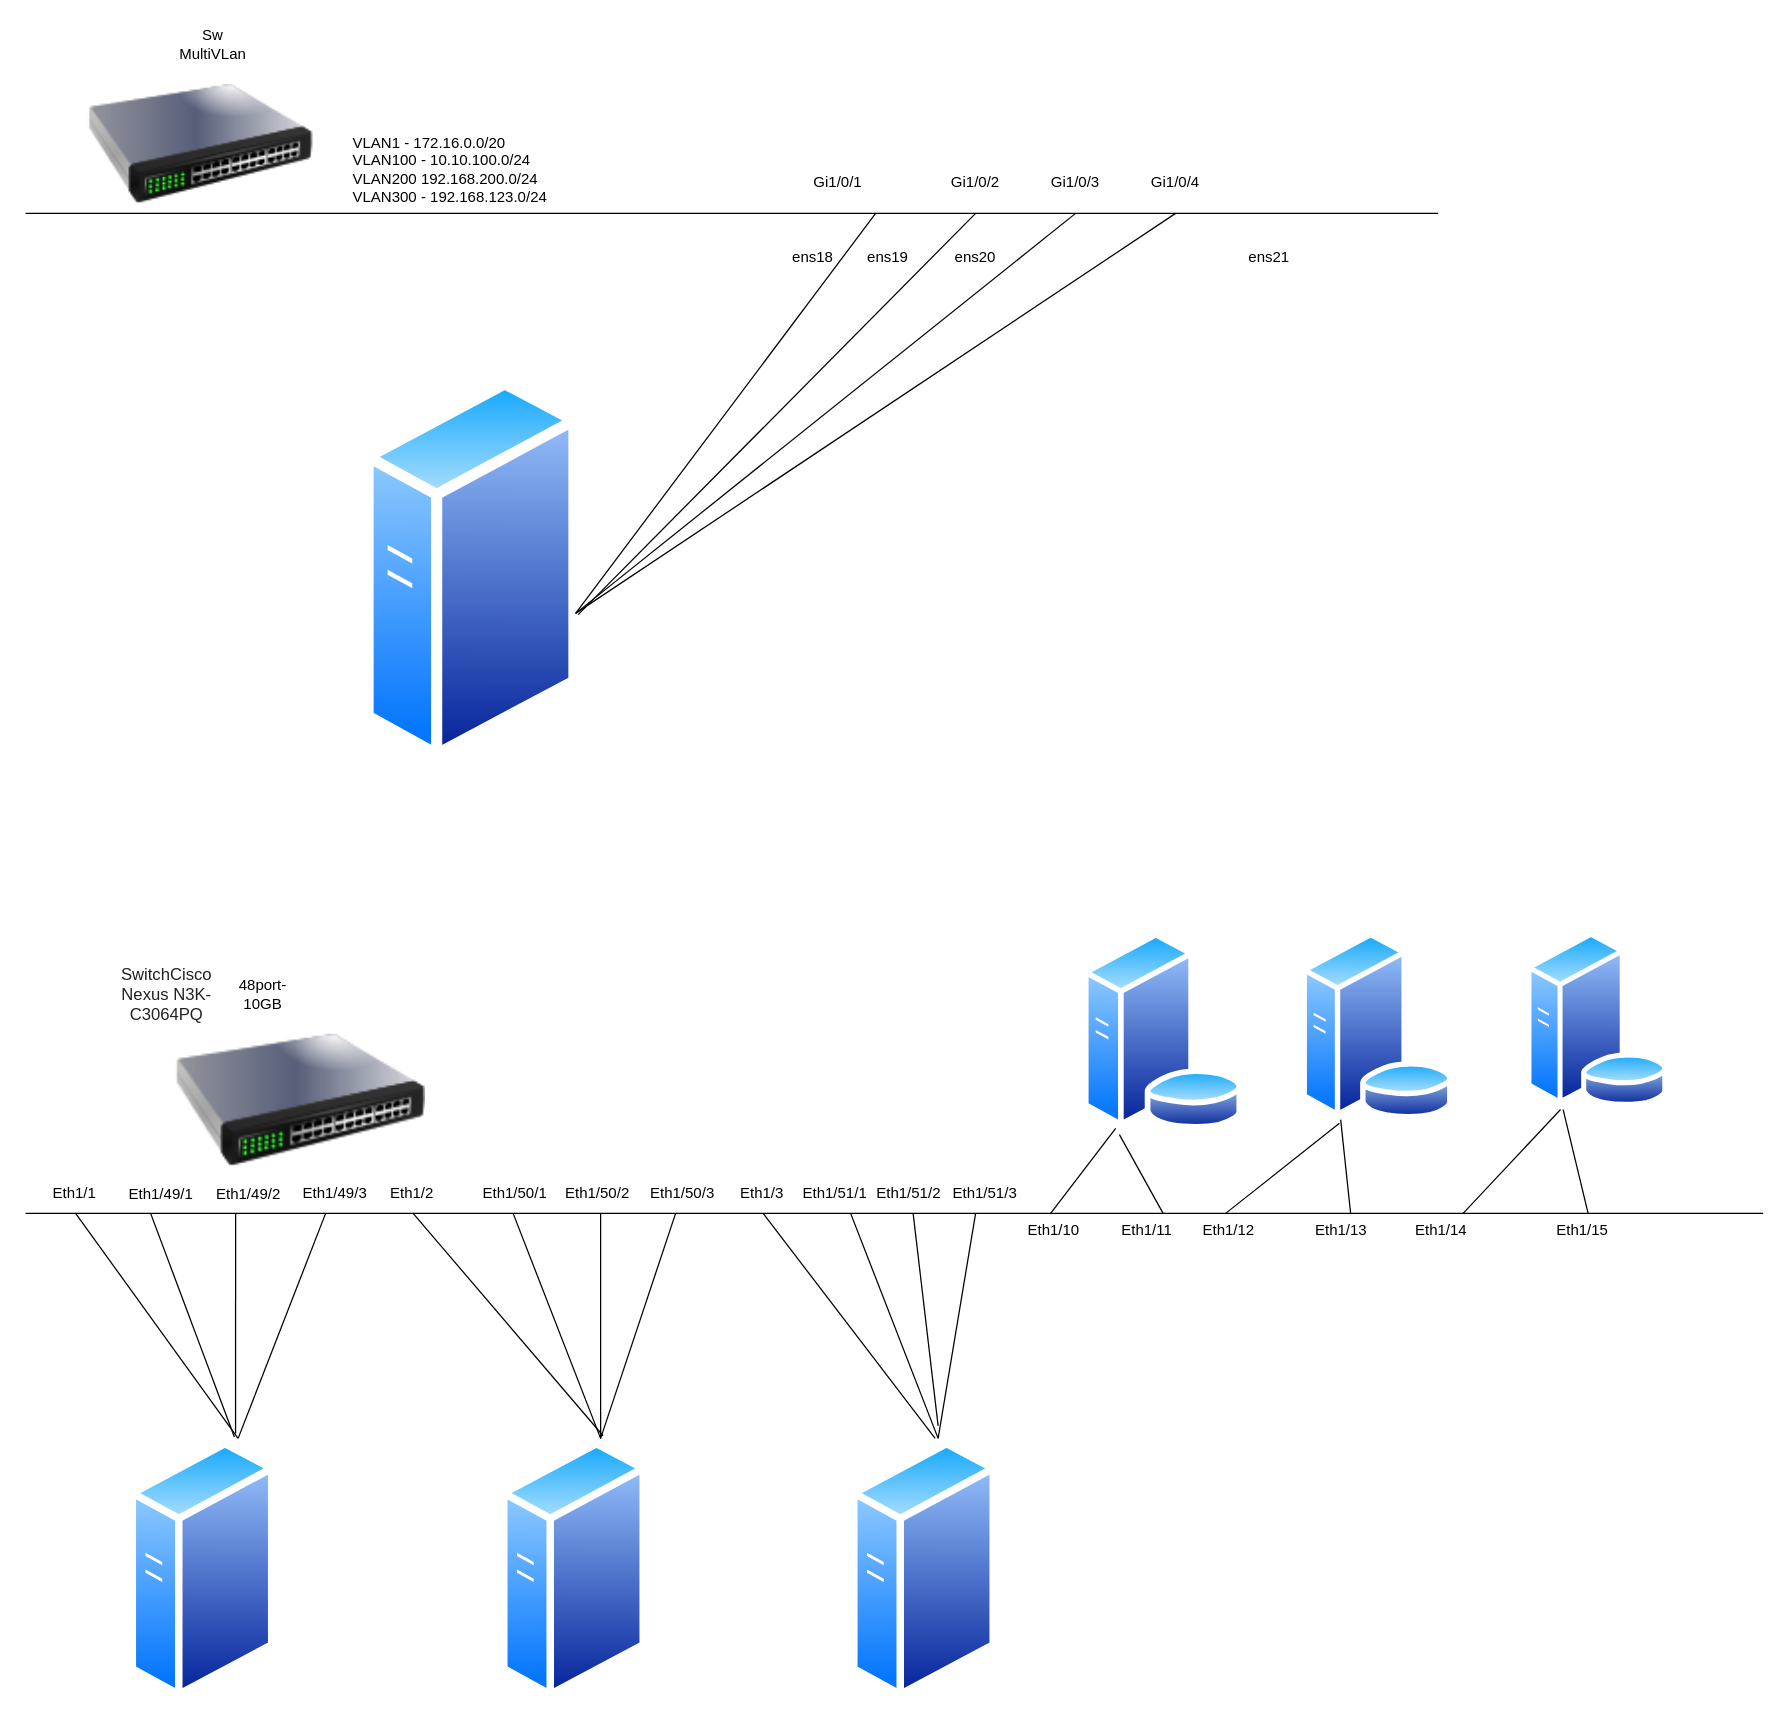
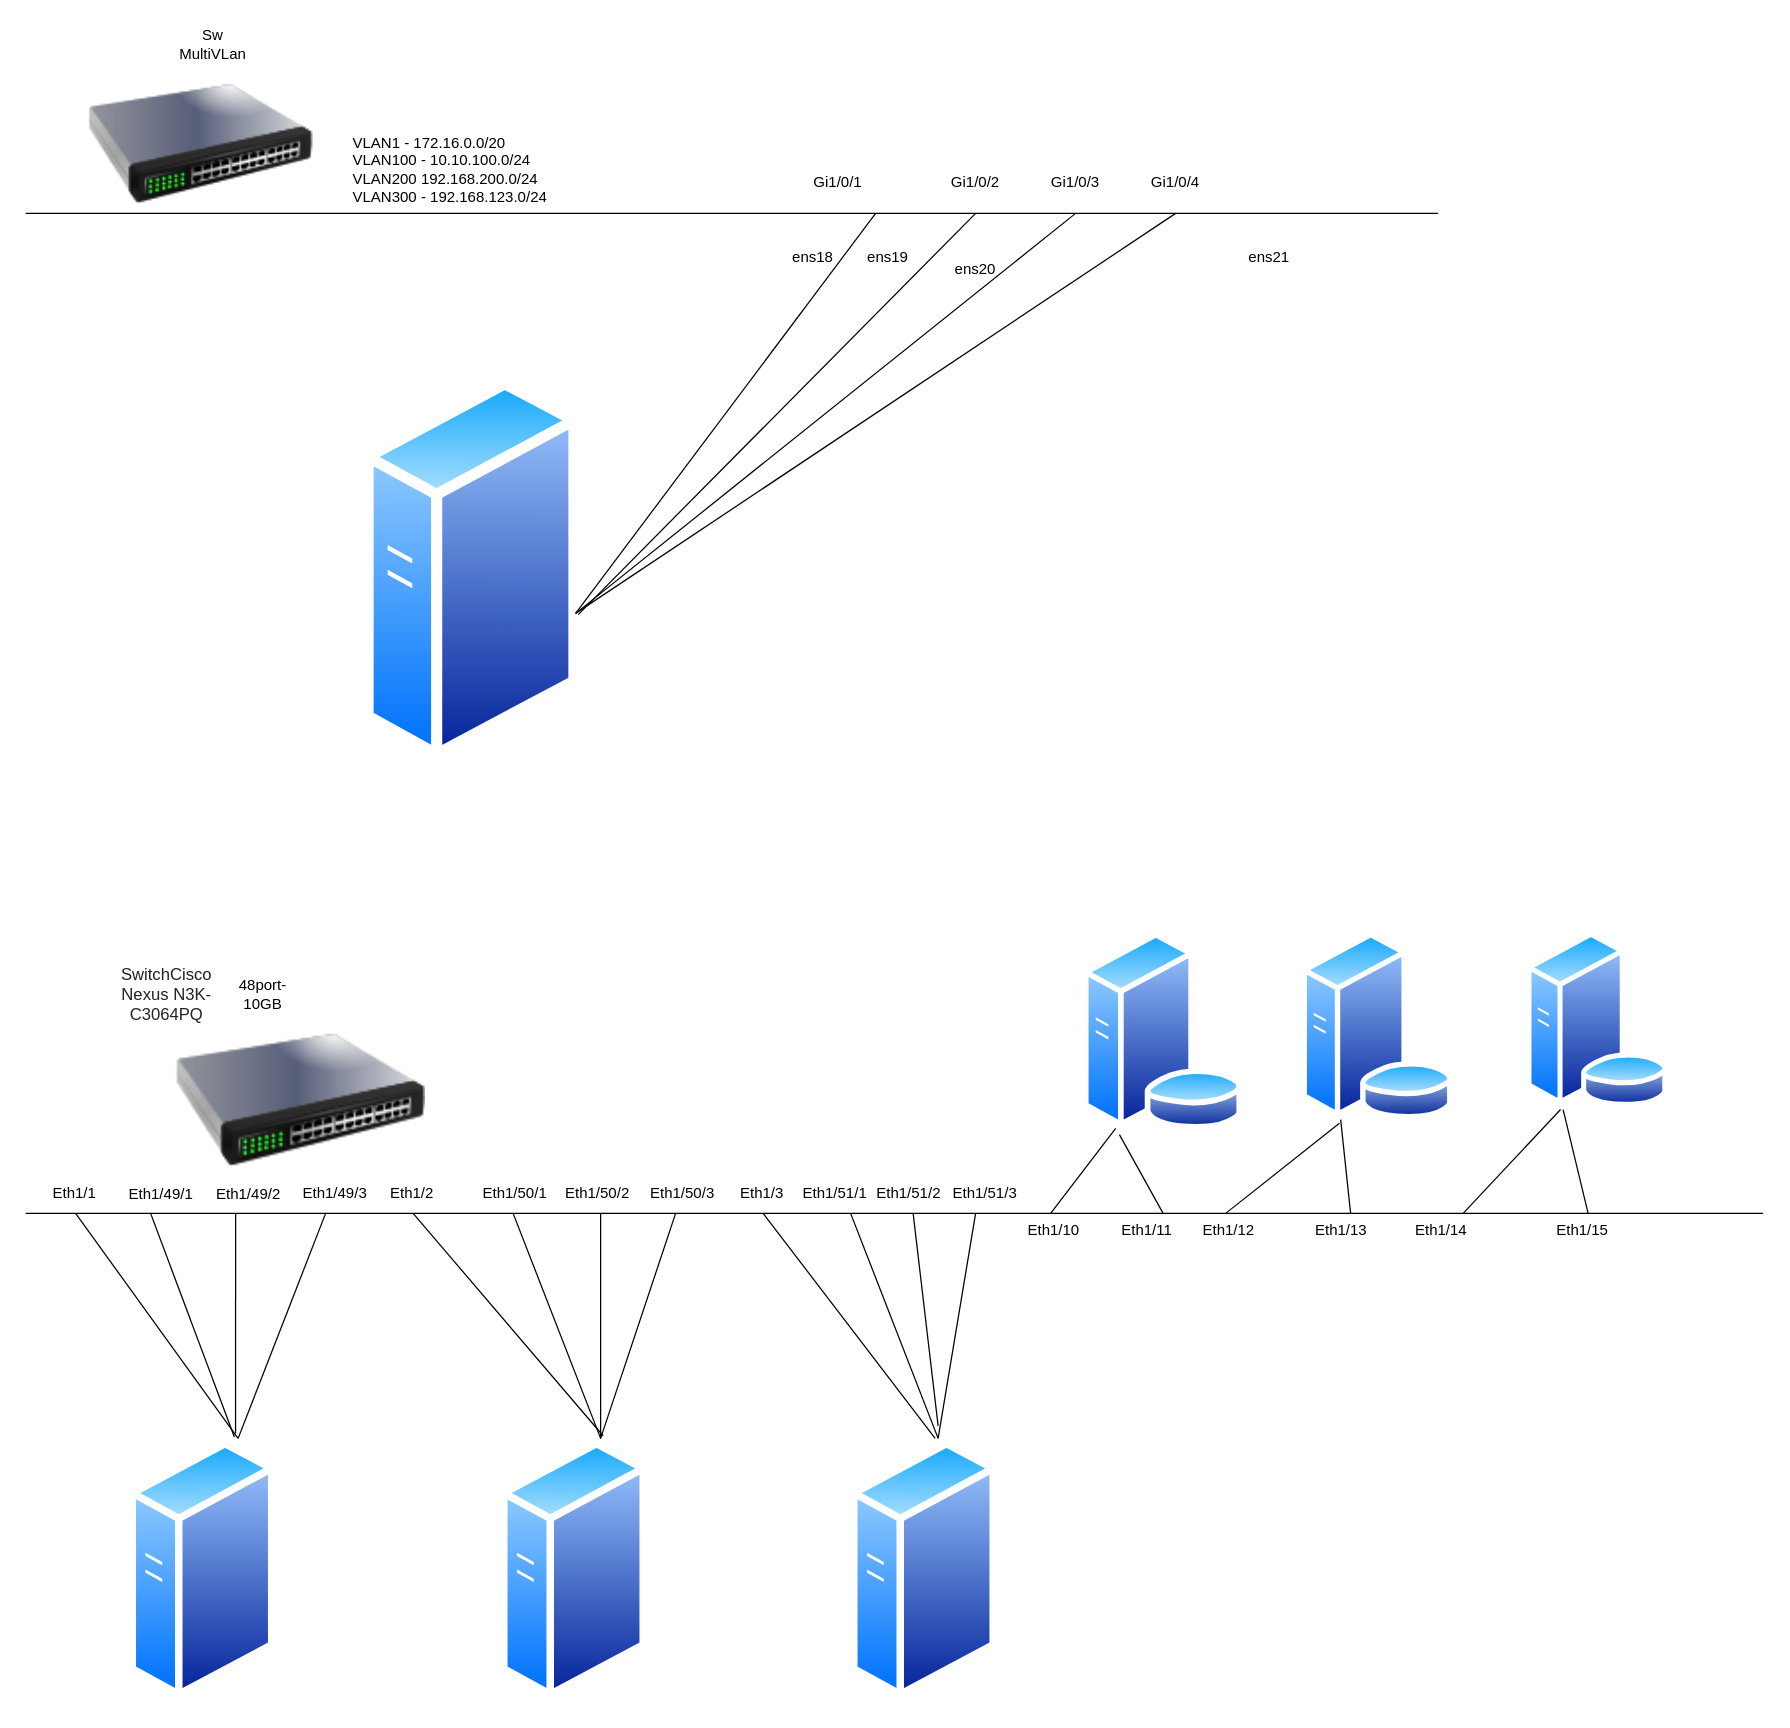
(976, 257) -> (976, 269)
